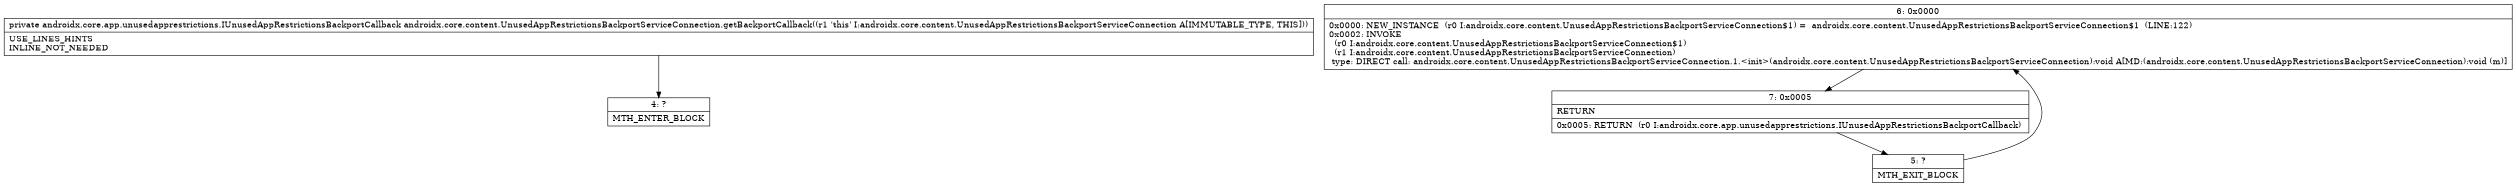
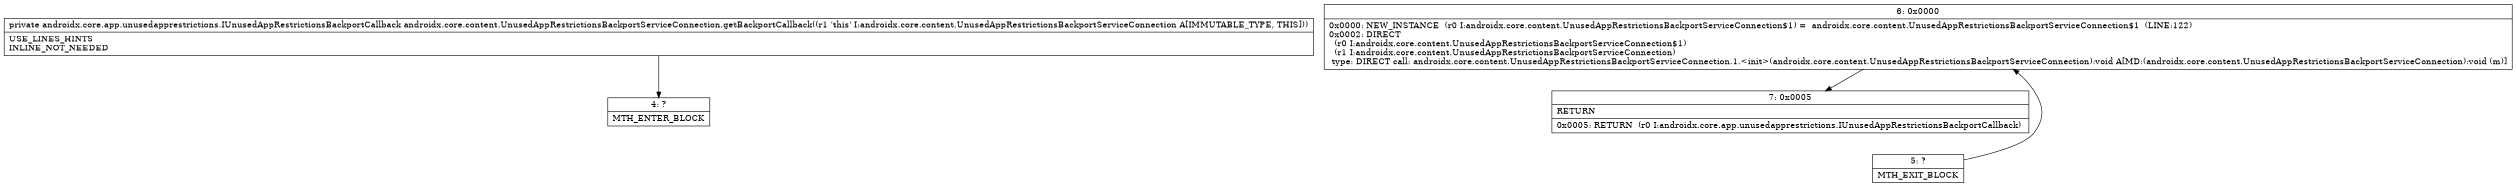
(1368, 35) -> (1368, 35)
(1859, 142) -> none
